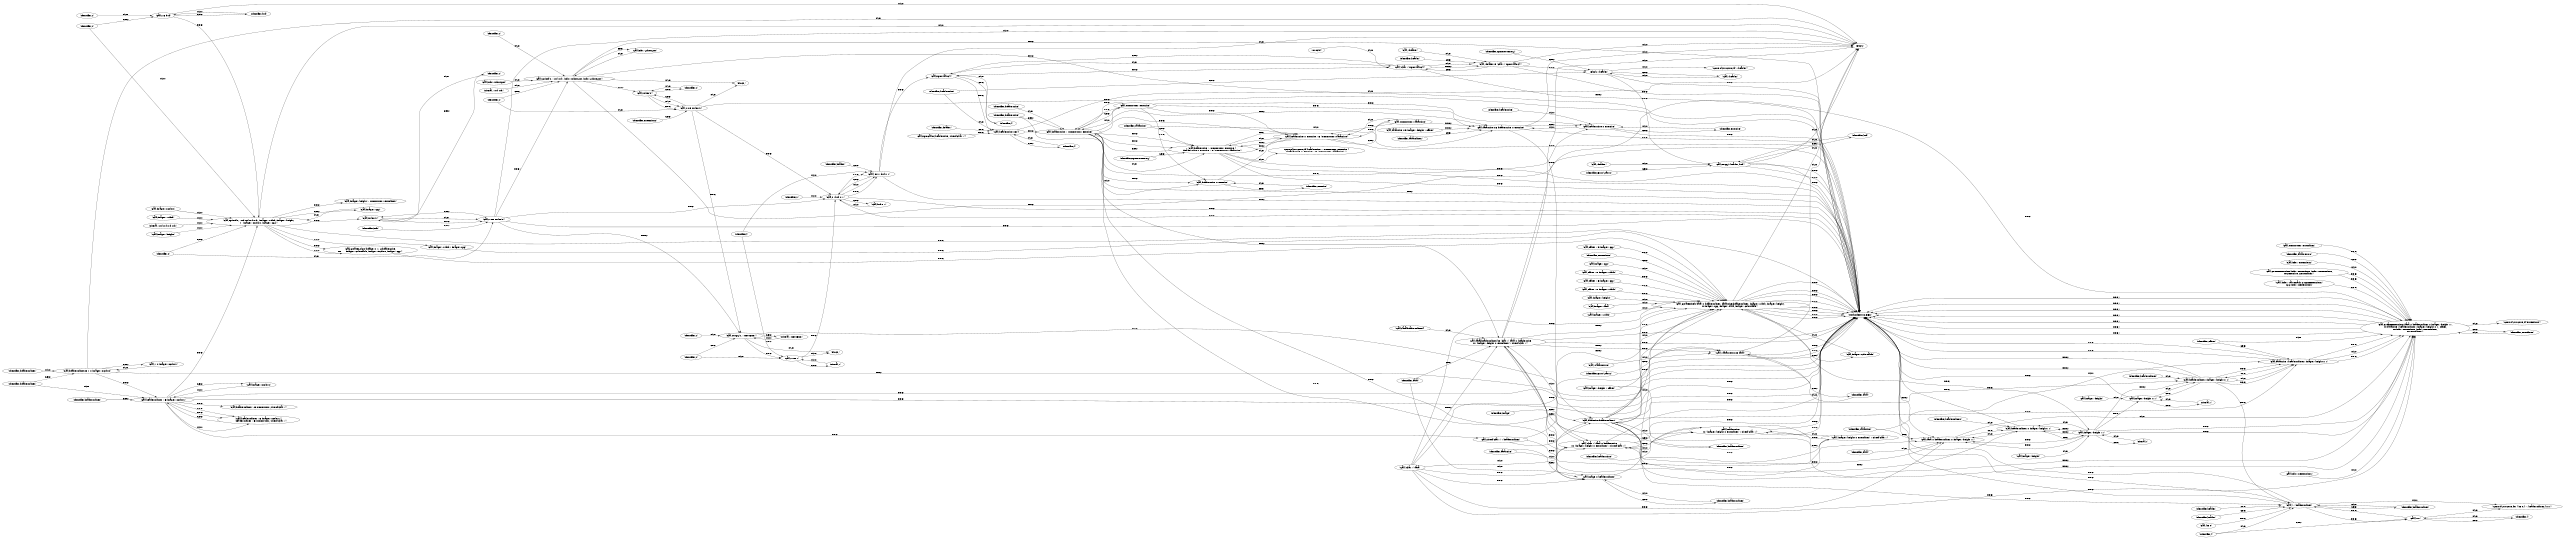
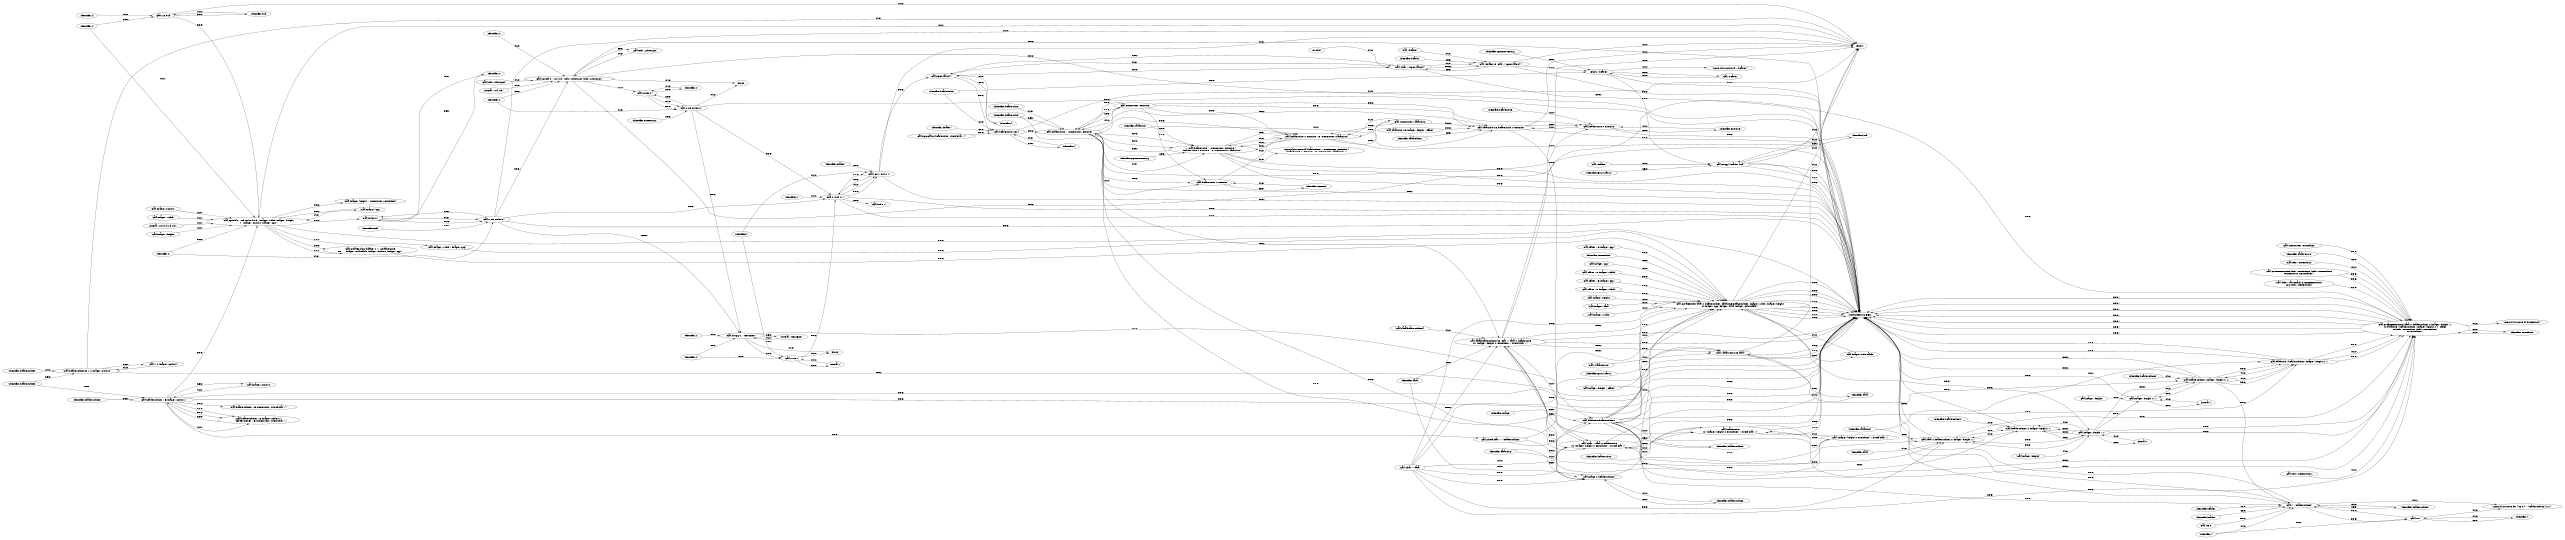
(855, 206) -> none
(2206, 341) -> none
(2244, 373) -> (2244, 373)
(126, 384) -> none
(1901, 397) -> (1902, 406)
